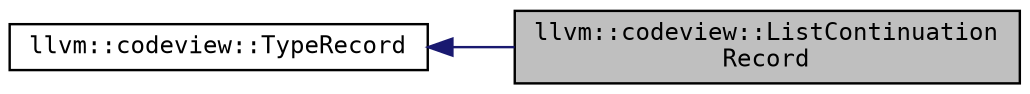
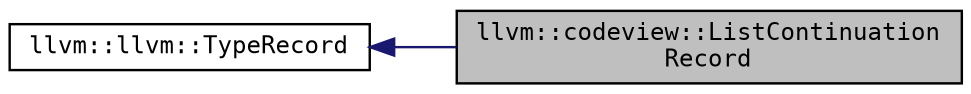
(219, 47) -> (190, 47)
